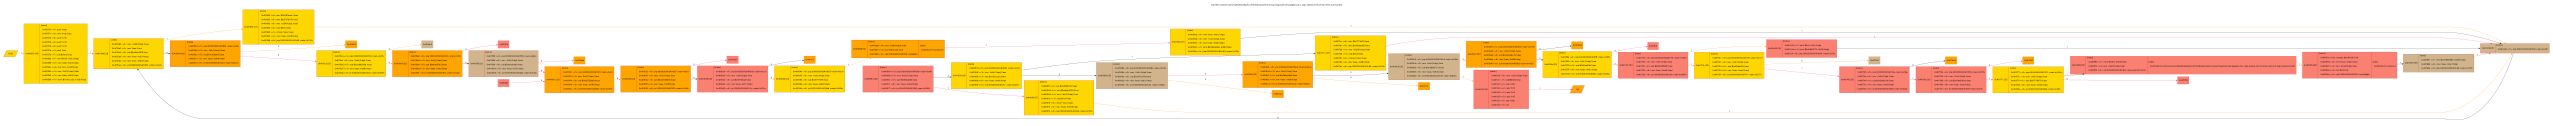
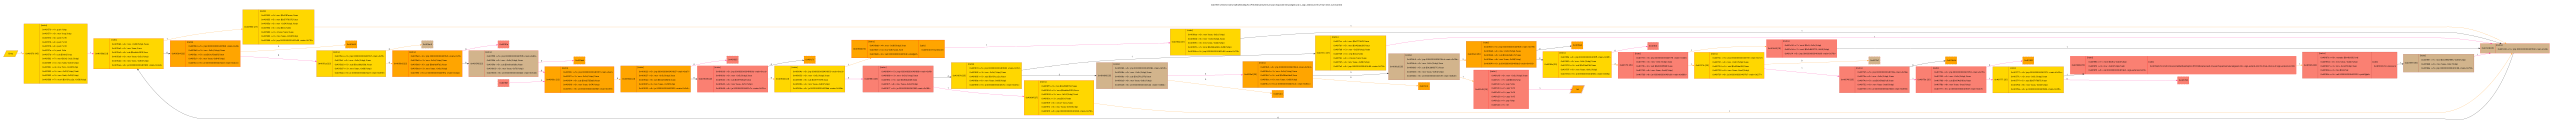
none -> (853, 79)
